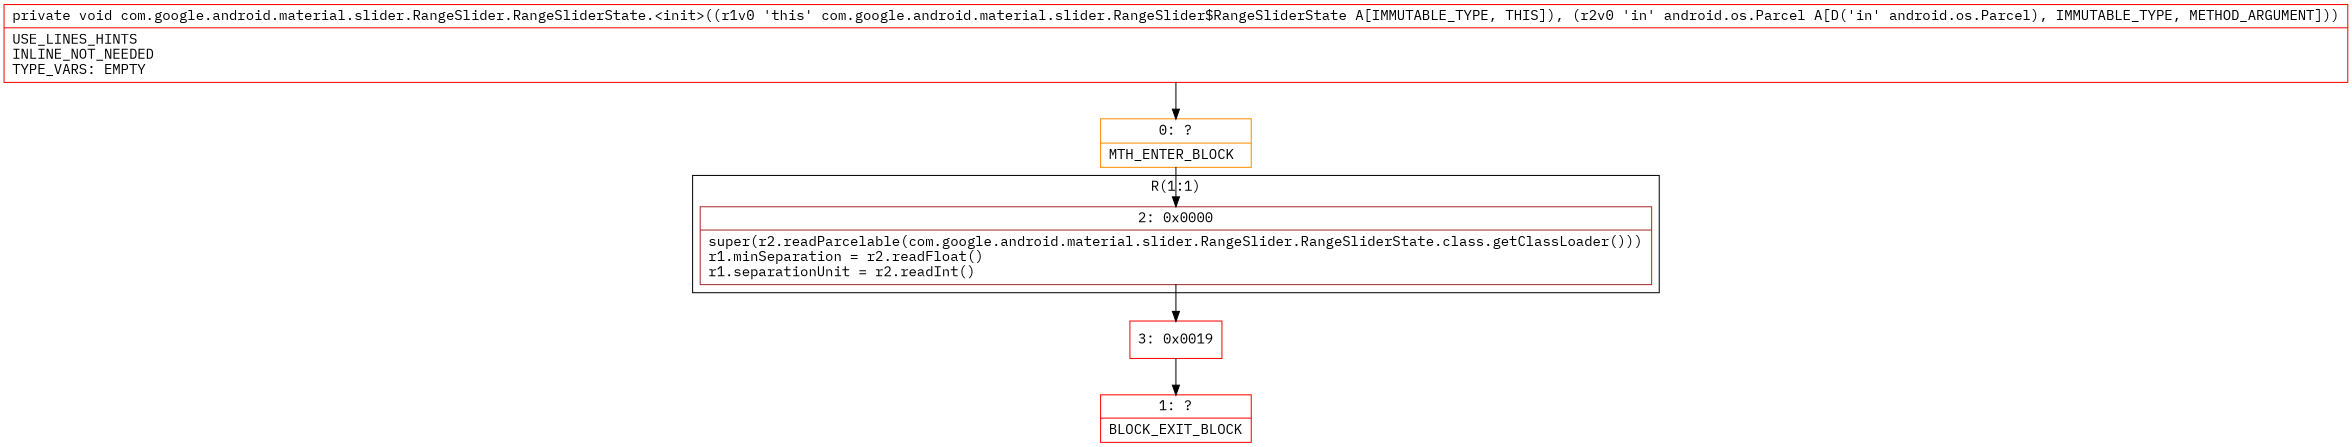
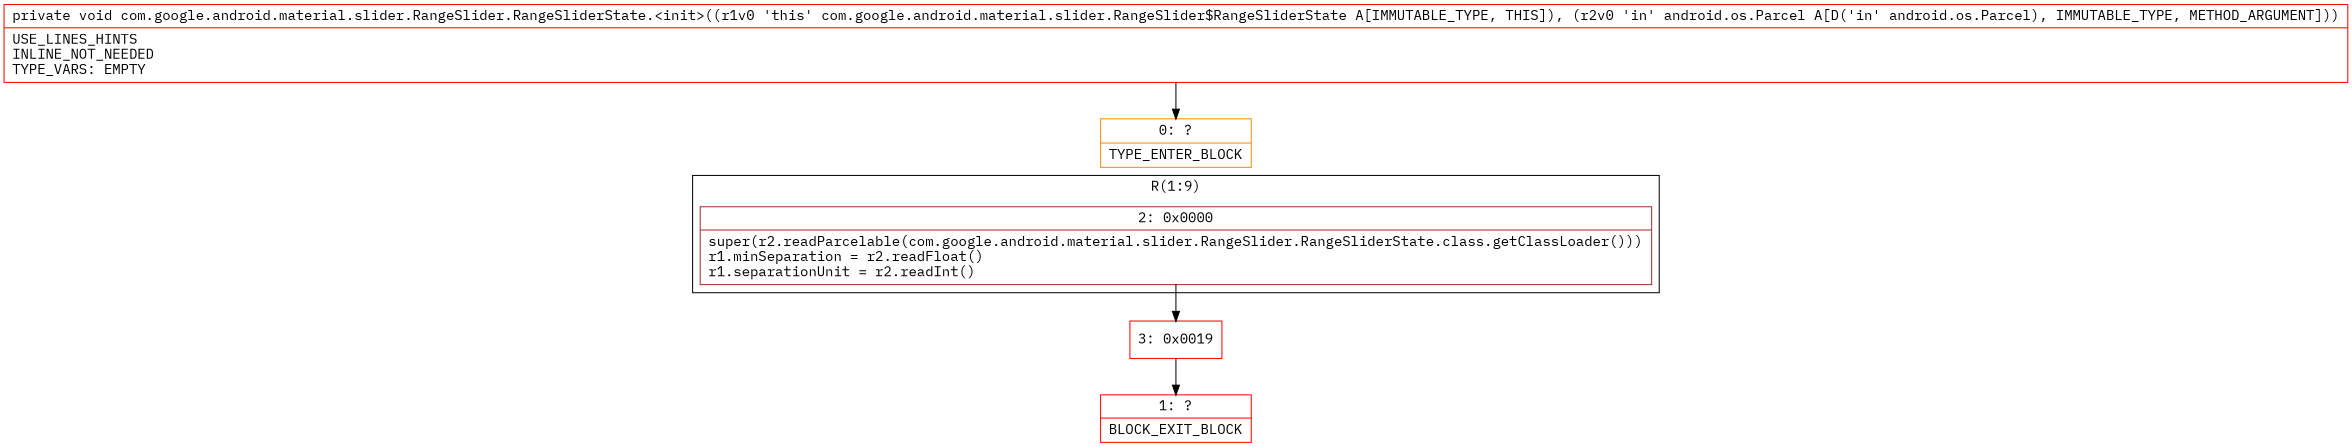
(1171, 155) -> (1176, 155)
(1176, 182) -> none
(1176, 187) -> (1176, 187)
